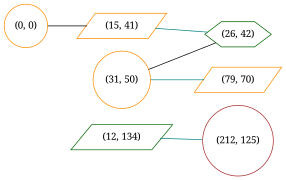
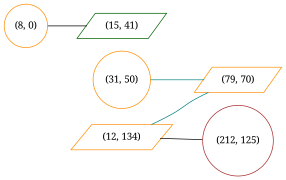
(26, 26) -> (26, 26)
(122, 26) -> (122, 26)
(238, 34) -> none
none -> (180, 109)
(122, 137) -> (122, 137)
(181, 139) -> (181, 139)
